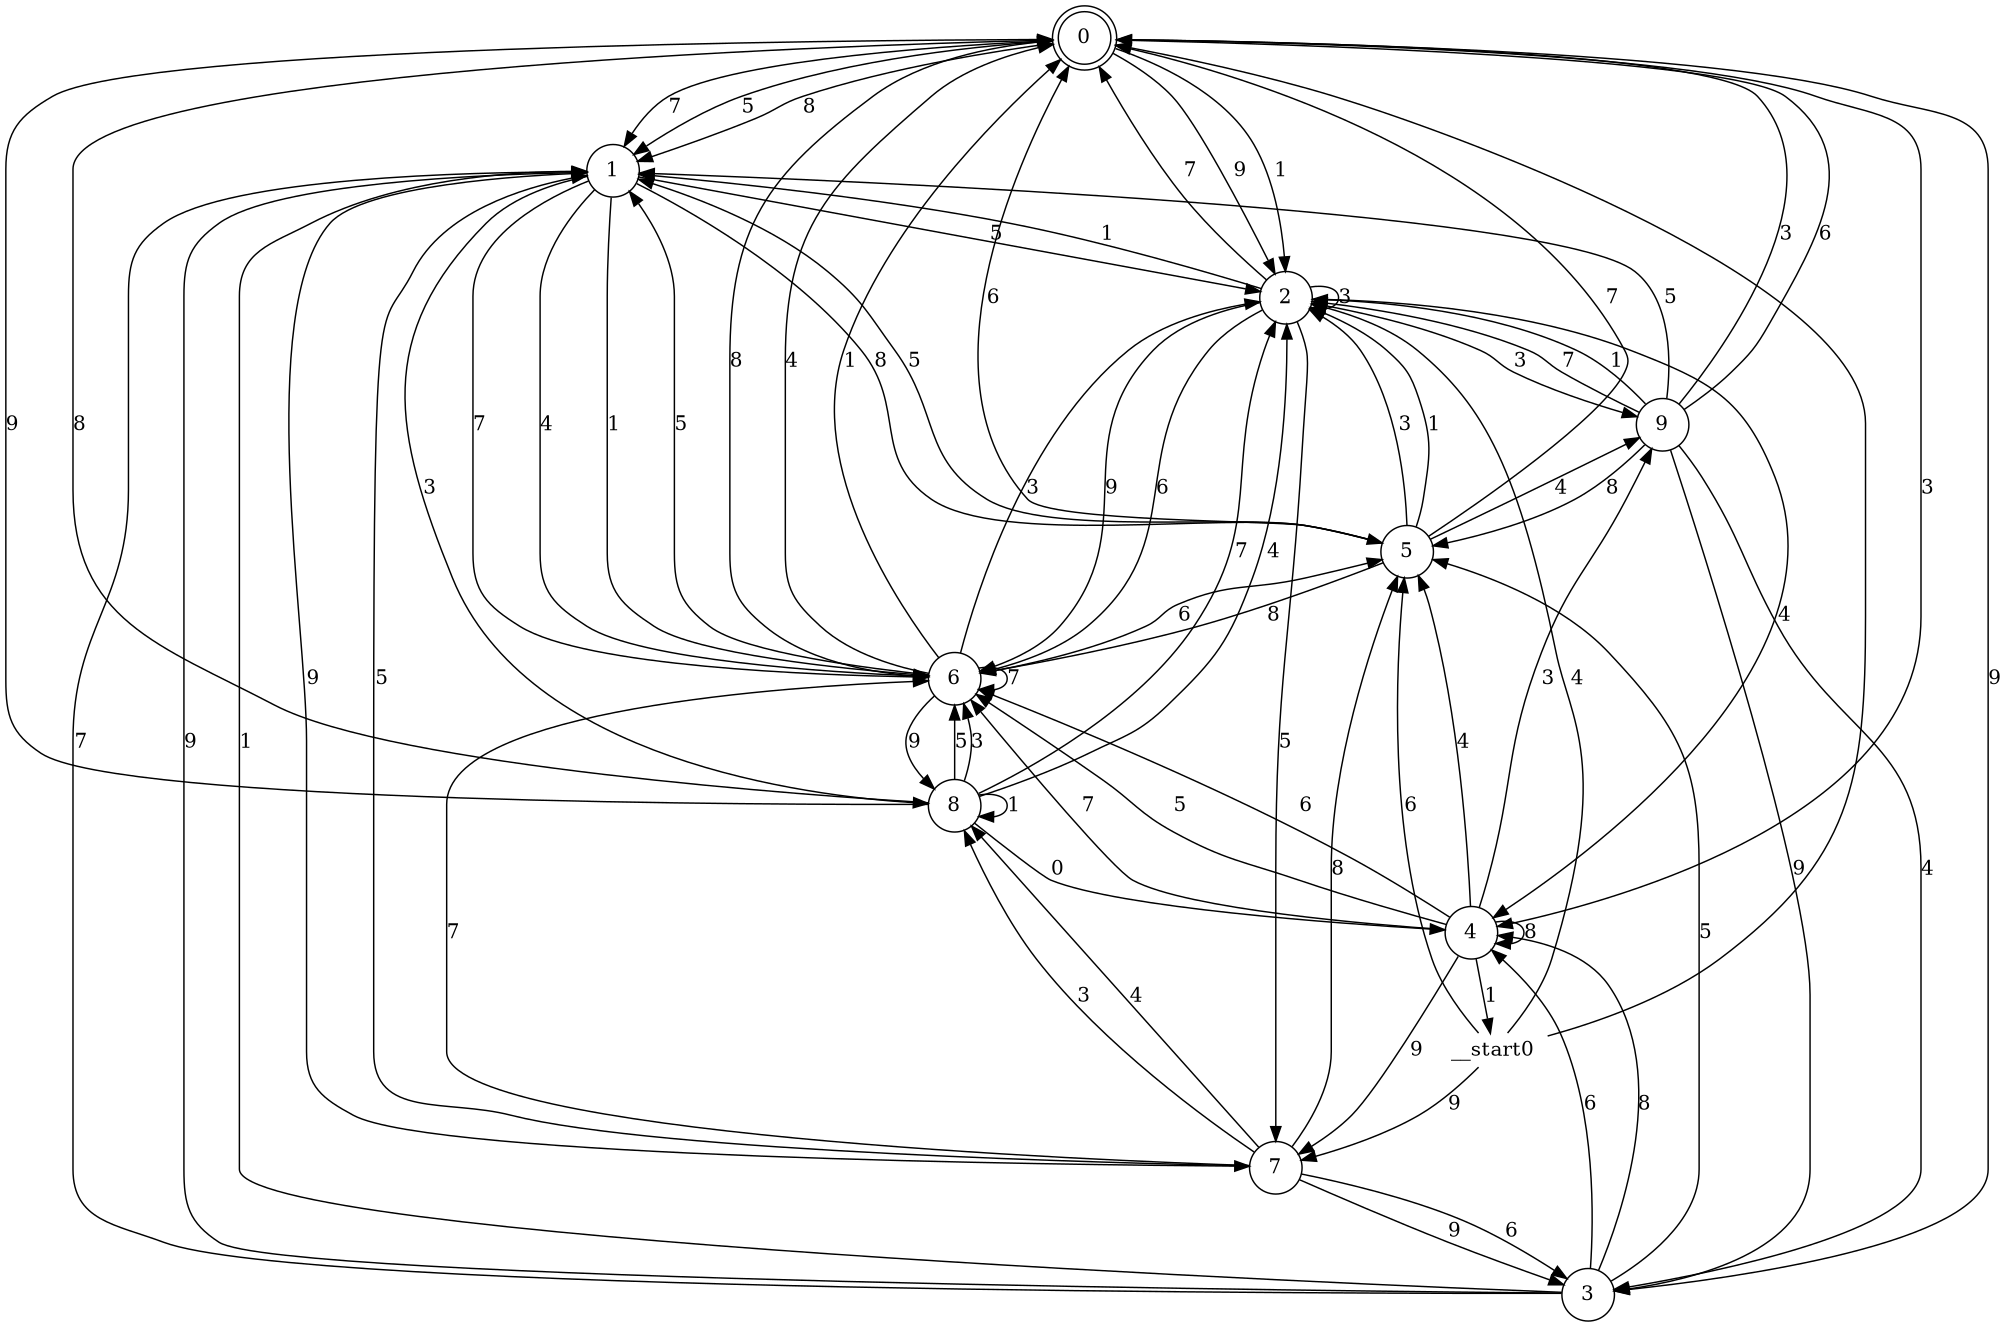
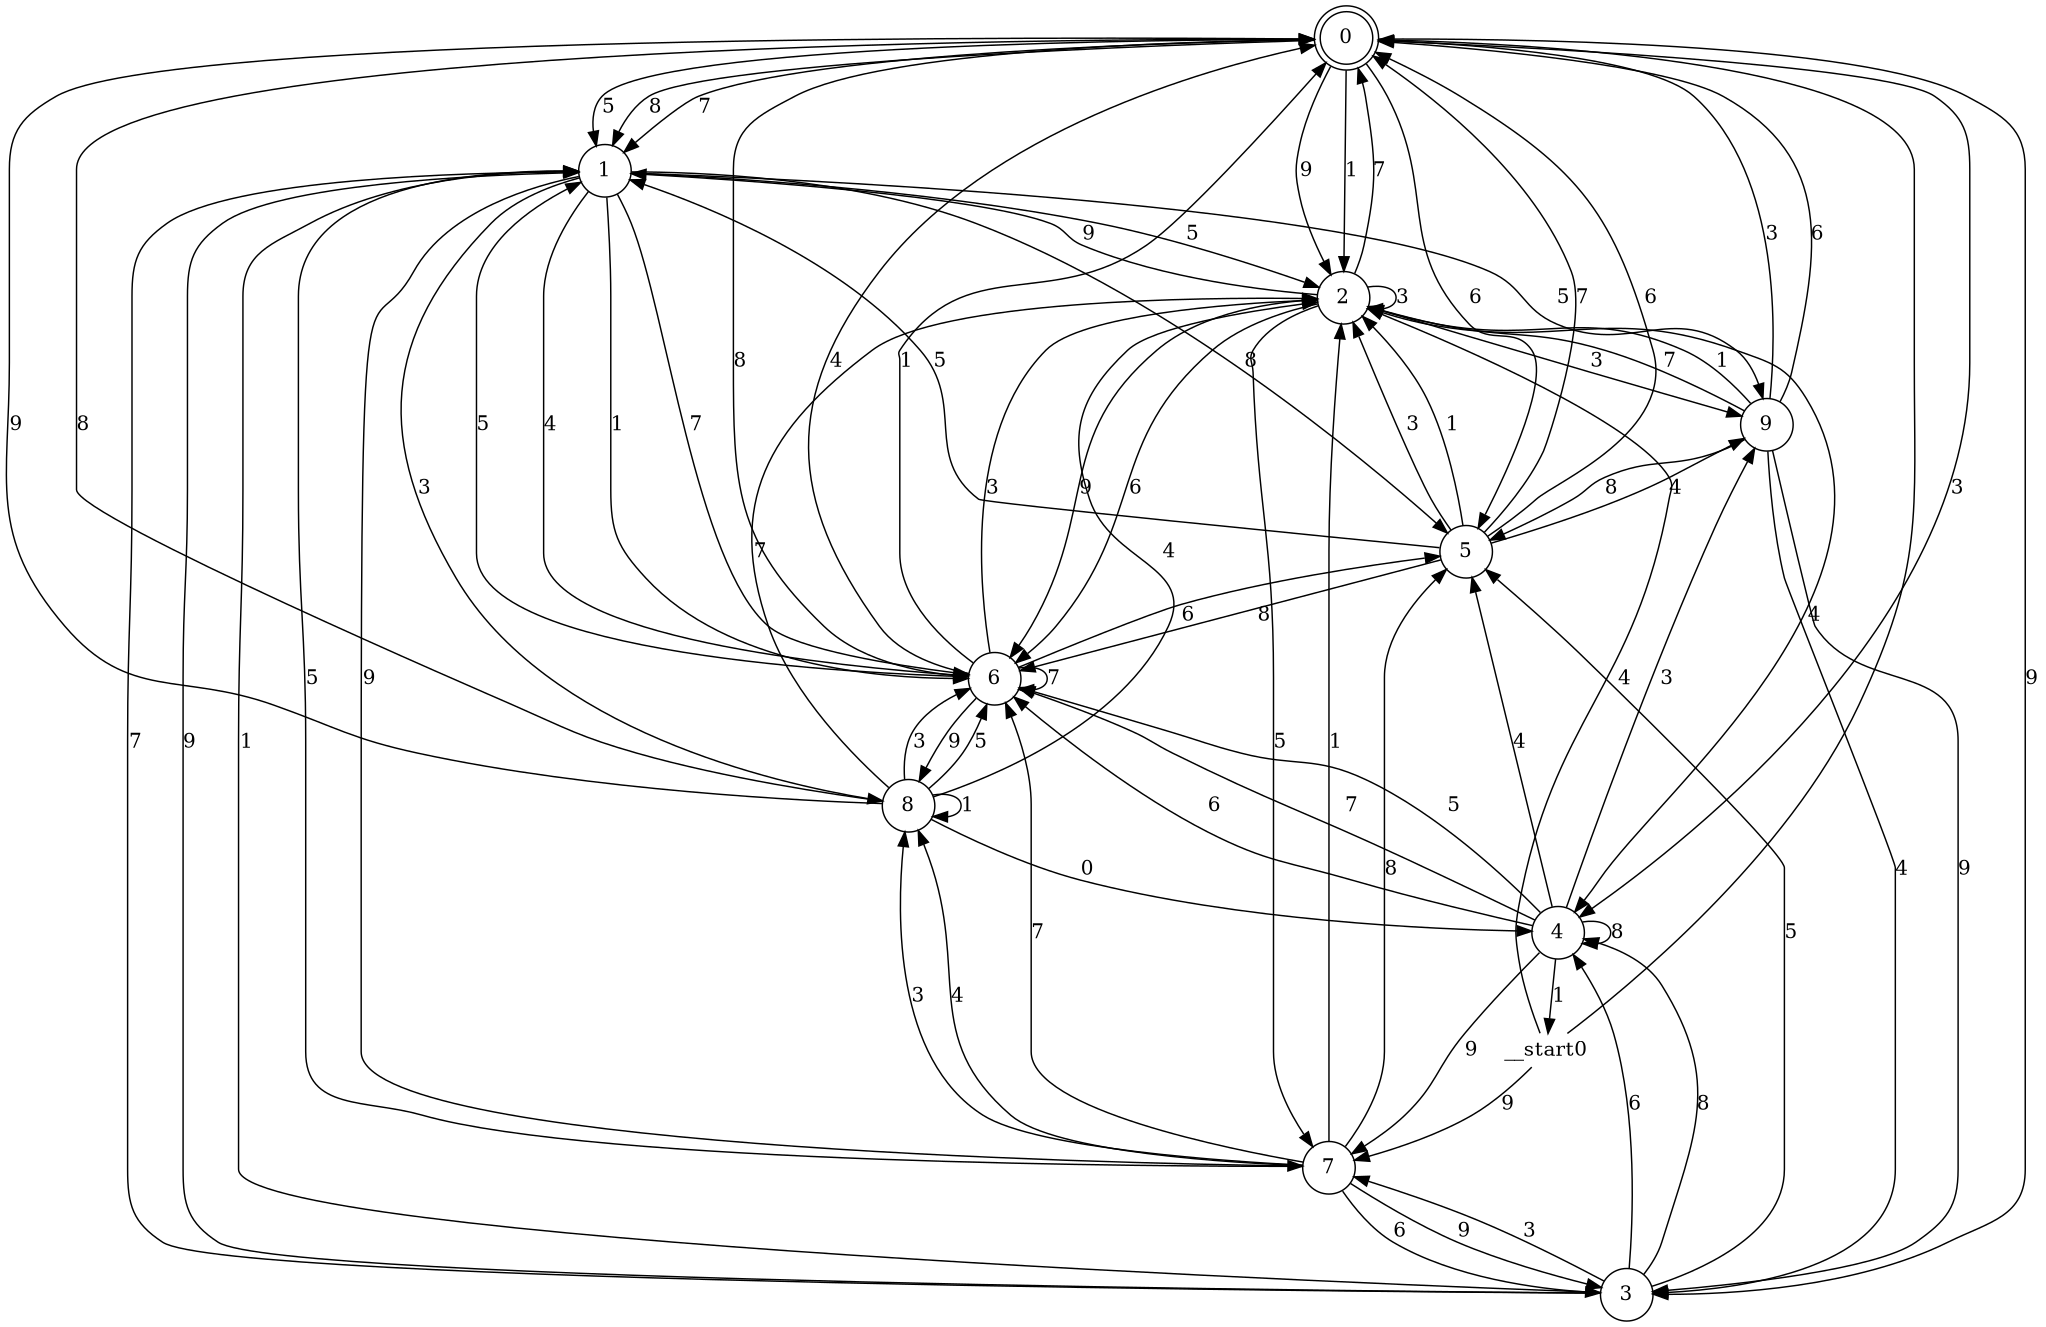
(1216, 204) -> (1219, 215)
(1108, 234) -> (1090, 234)
none -> (1329, 740)
(1403, 821) -> (1457, 309)
none -> (1489, 1225)
